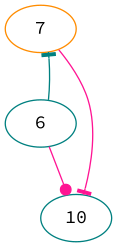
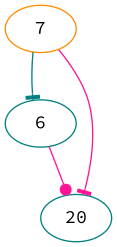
(50, 79) -> (32, 73)
(76, 218) -> (76, 218)
